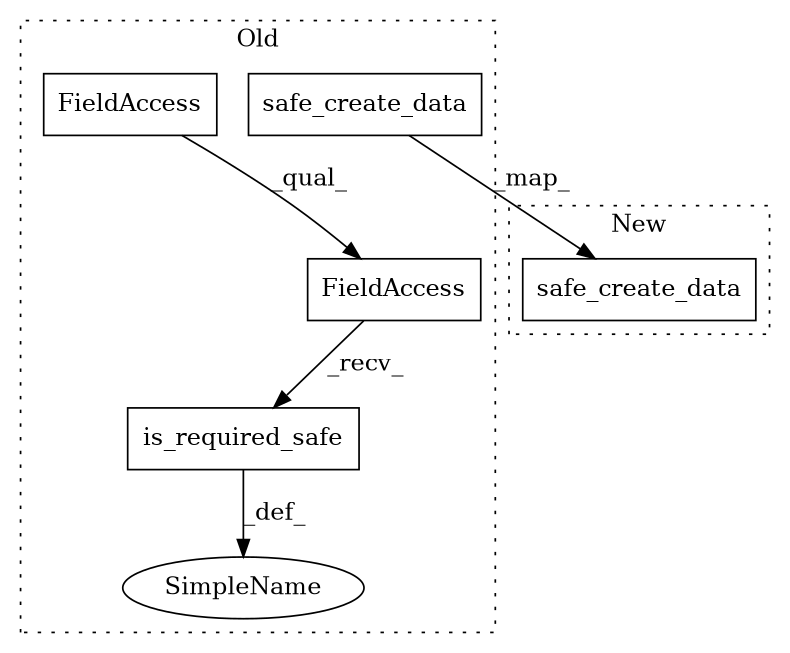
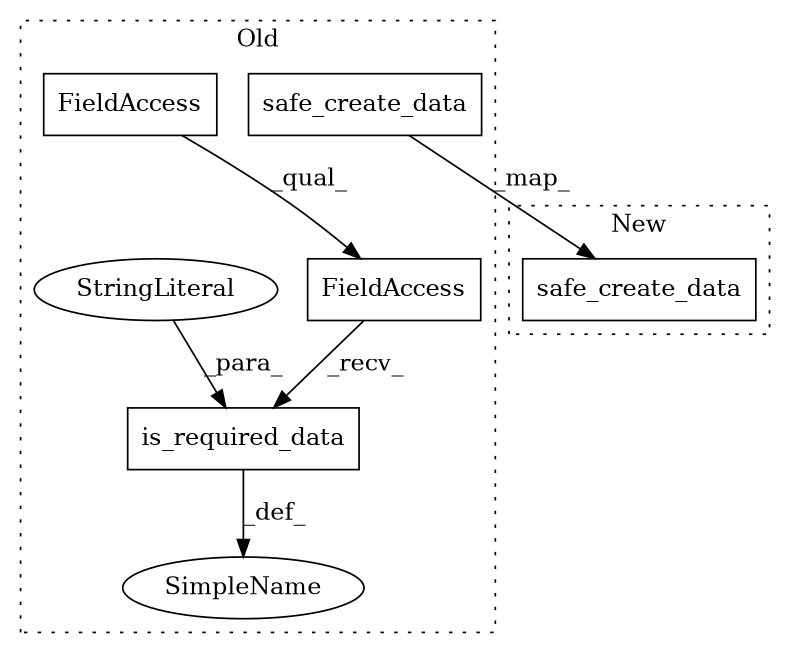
none -> (156, 290)
(243, 439) -> (243, 439)
